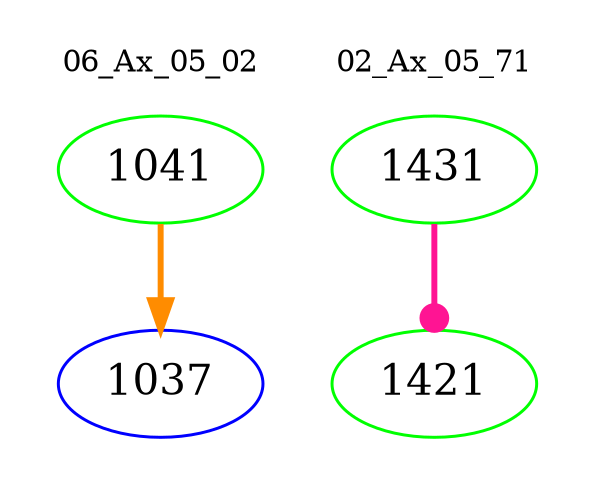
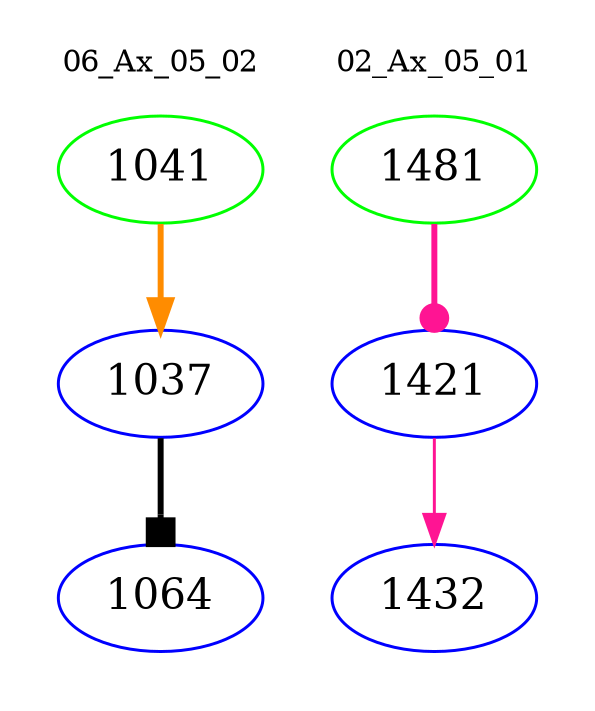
(434, 64) -> (434, 64)
(434, 170) -> (434, 170)
(434, 384) -> (434, 384)
none -> (161, 598)
none -> (434, 598)
